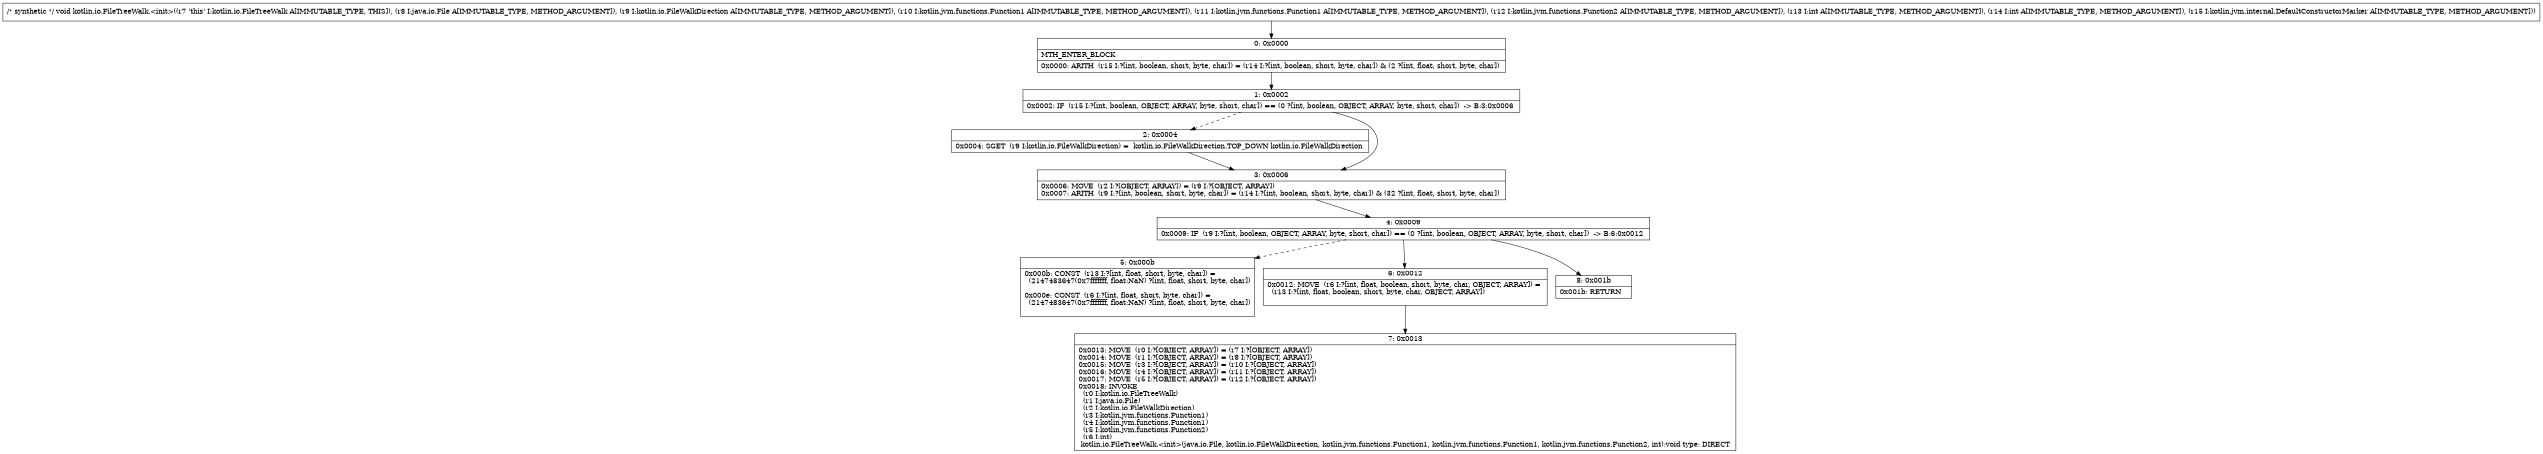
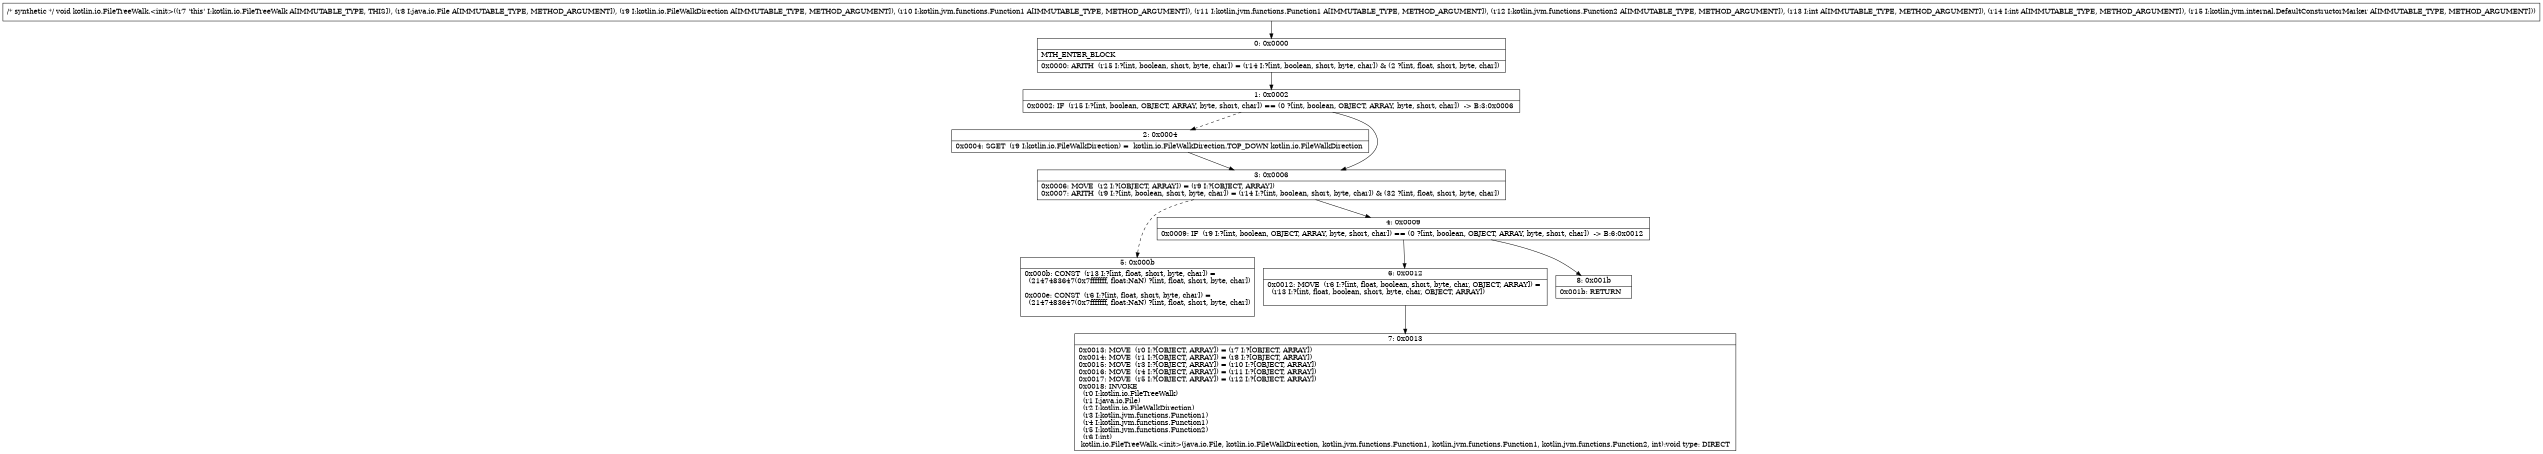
(1303, 248) -> (1155, 215)
